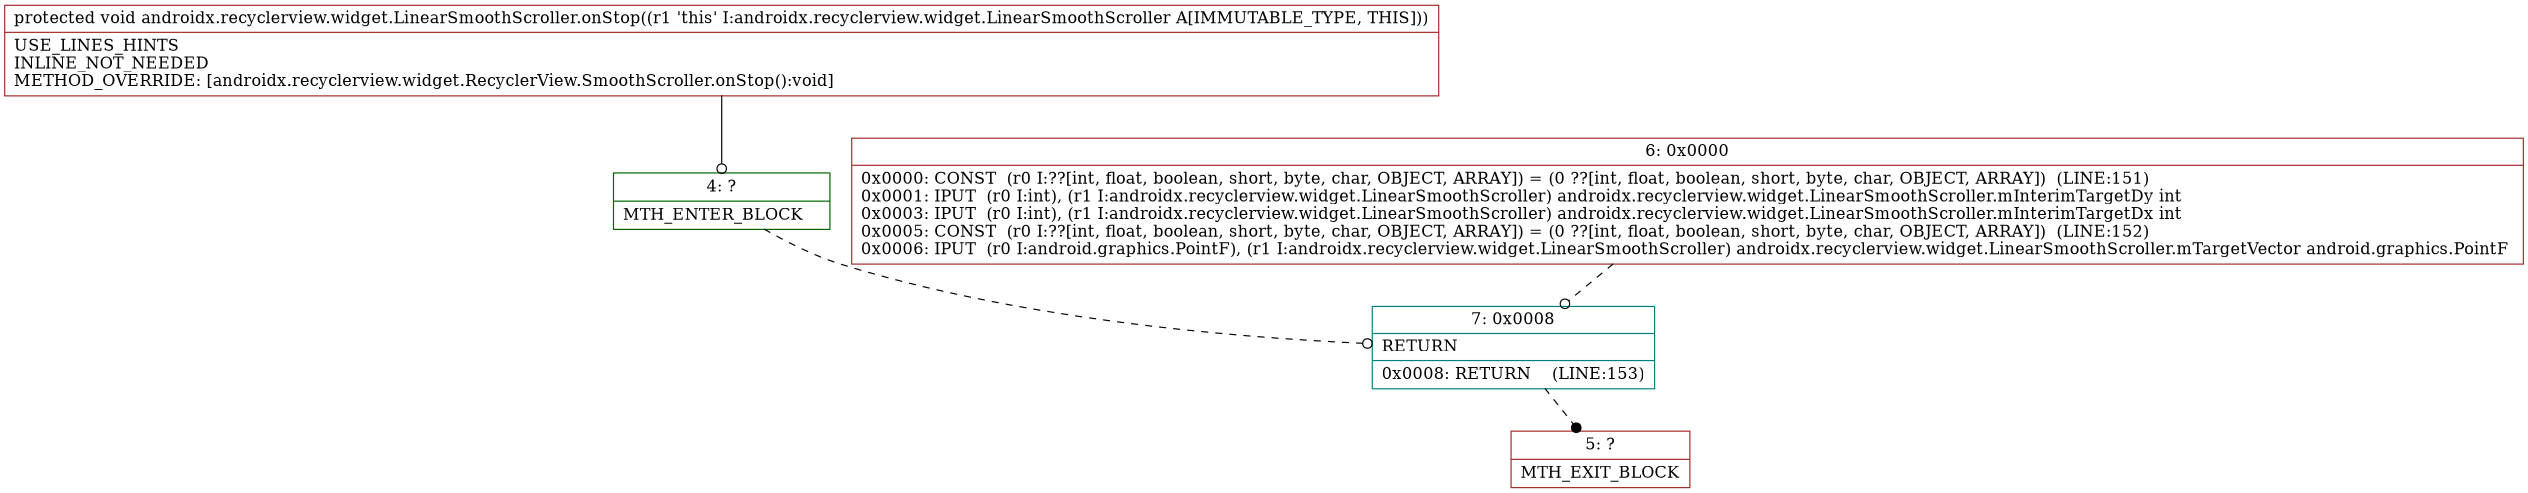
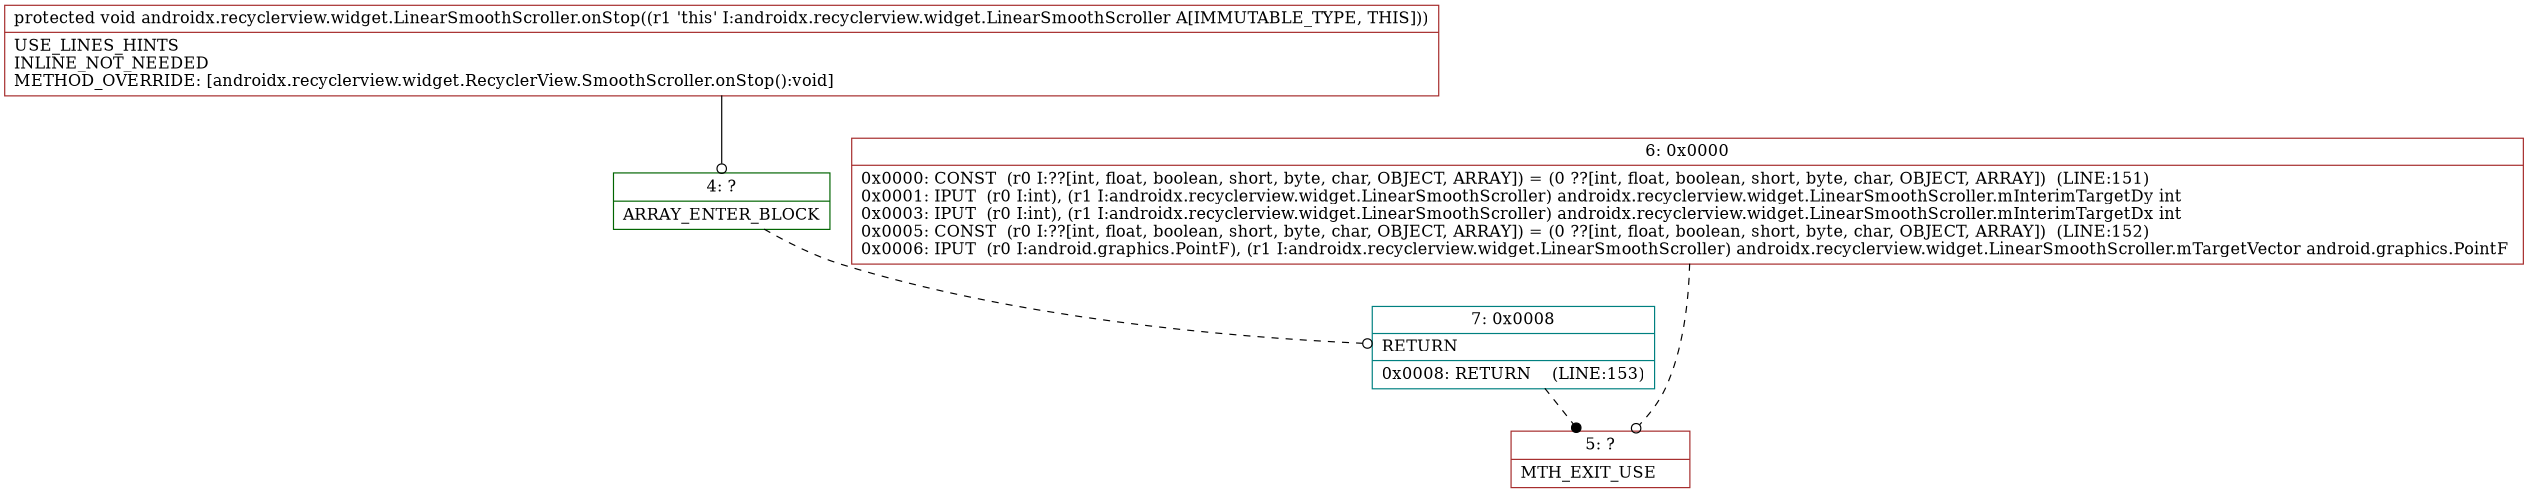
(713, 215) -> (722, 215)
(1591, 282) -> (1679, 349)
(1600, 473) -> (1589, 473)
